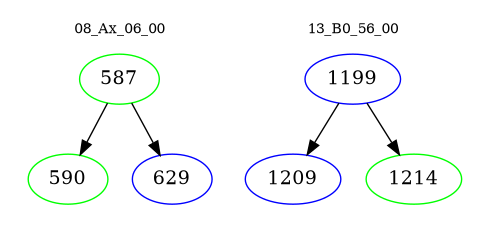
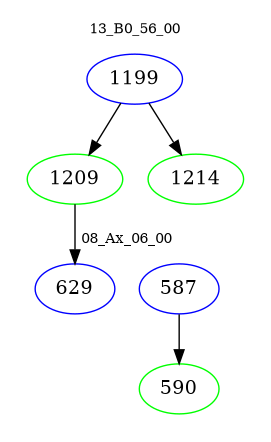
(119, 79) -> (179, 289)
(142, 123) -> (75, 235)
(293, 179) -> (75, 179)
